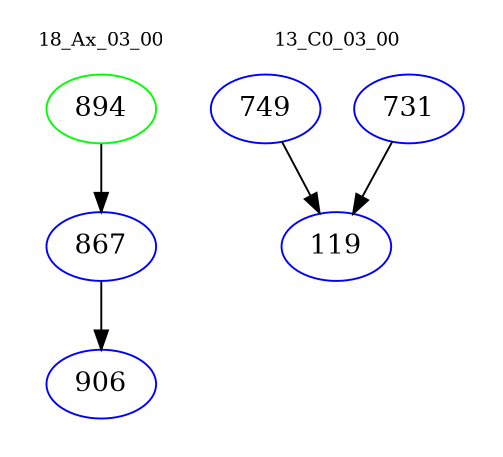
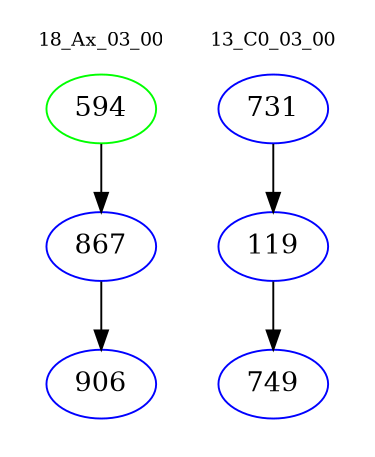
(101, 109) -> (101, 109)
(296, 169) -> (273, 306)
